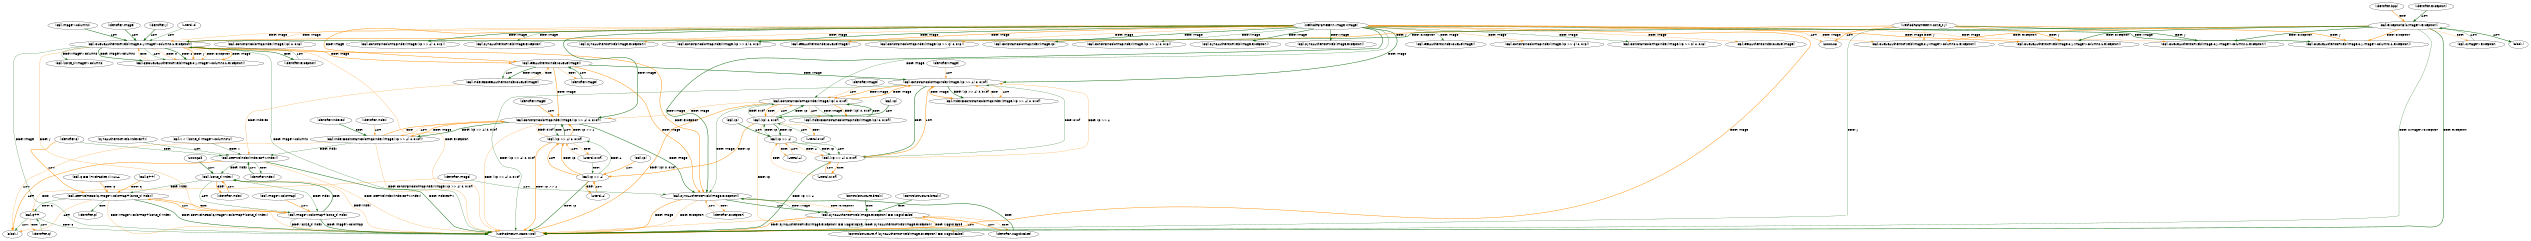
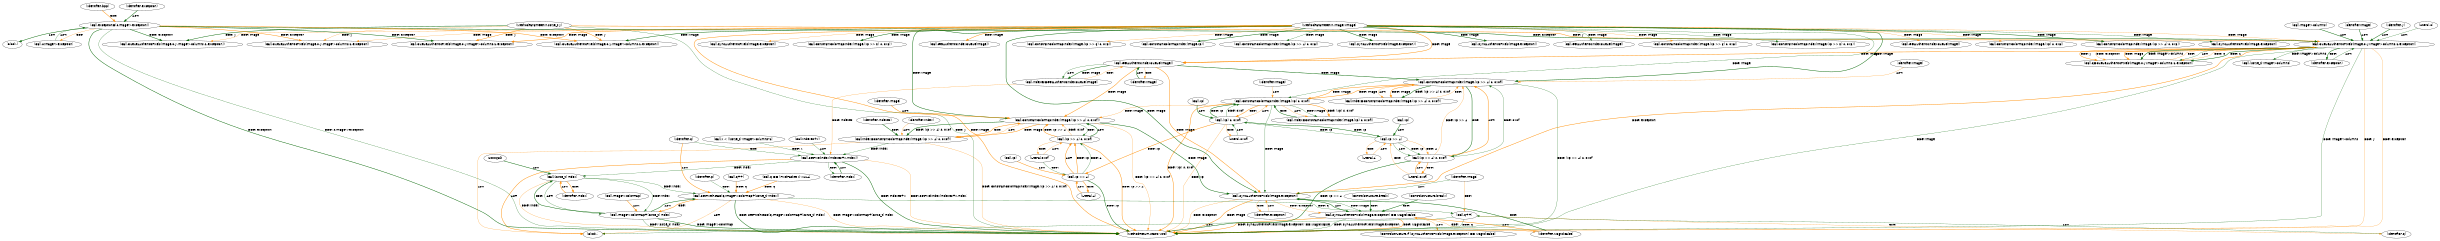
(1830, 44) -> none
(123, 139) -> (807, 139)
(98, 205) -> (719, 186)
(197, 210) -> (671, 202)
